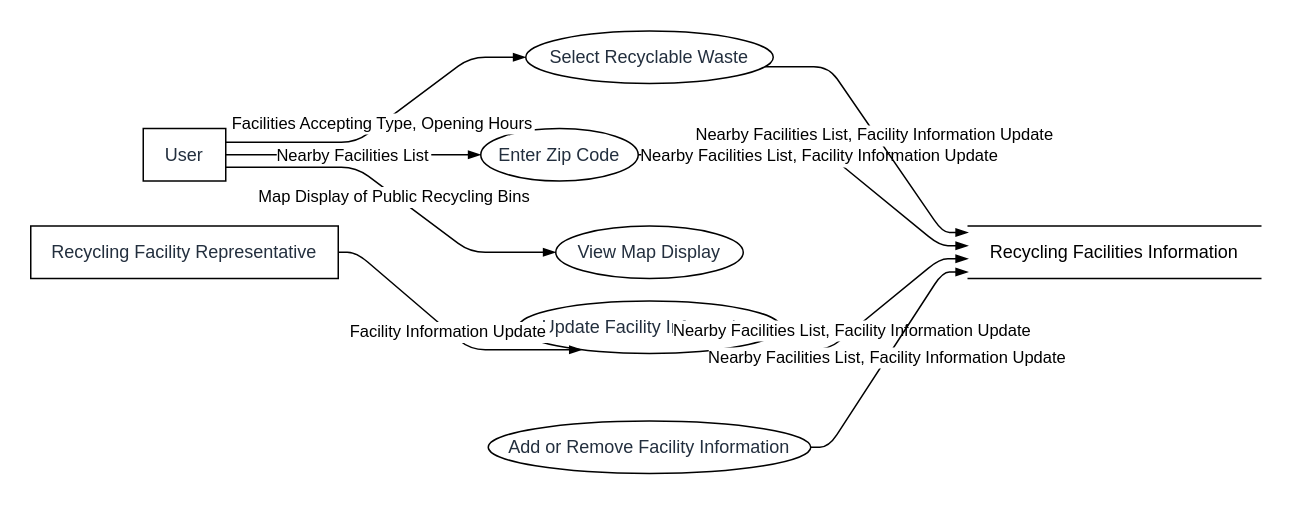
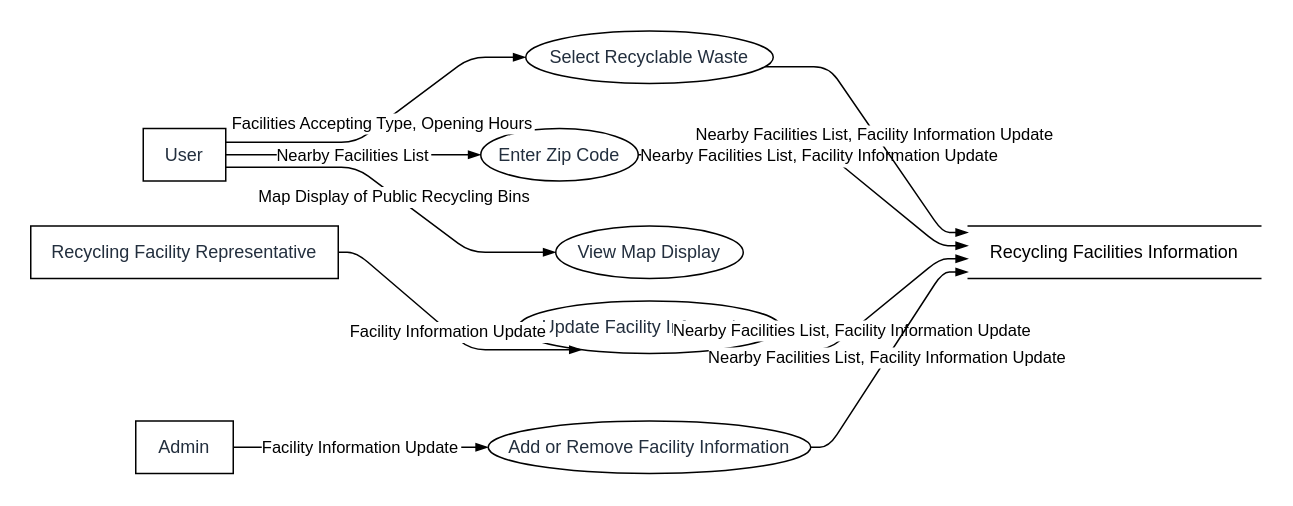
none -> (185, 447)
none -> (352, 447)
